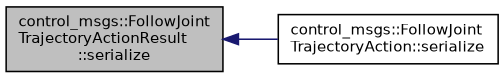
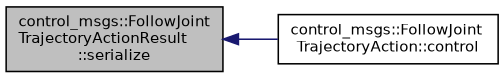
(388, 39) -> (388, 39)
